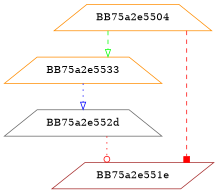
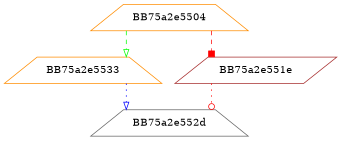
(107, 146) -> (212, 94)
